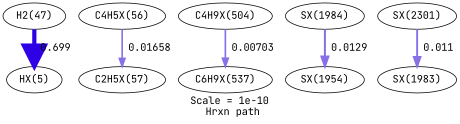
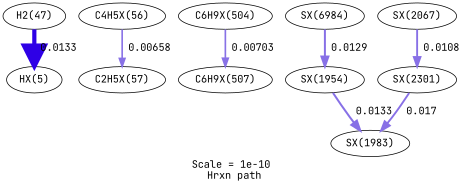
(225, 16) -> (225, 16)
(325, 16) -> (325, 16)
none -> (417, 16)
(53, 48) -> (56, 48)
(147, 48) -> (147, 48)
(435, 48) -> (419, 112)
(225, 80) -> (225, 80)
none -> (343, 108)
